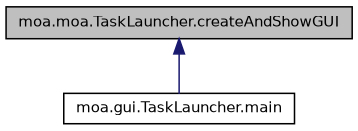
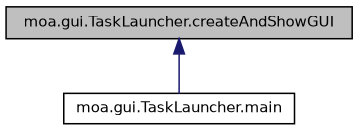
(179, 23) -> (179, 23)
